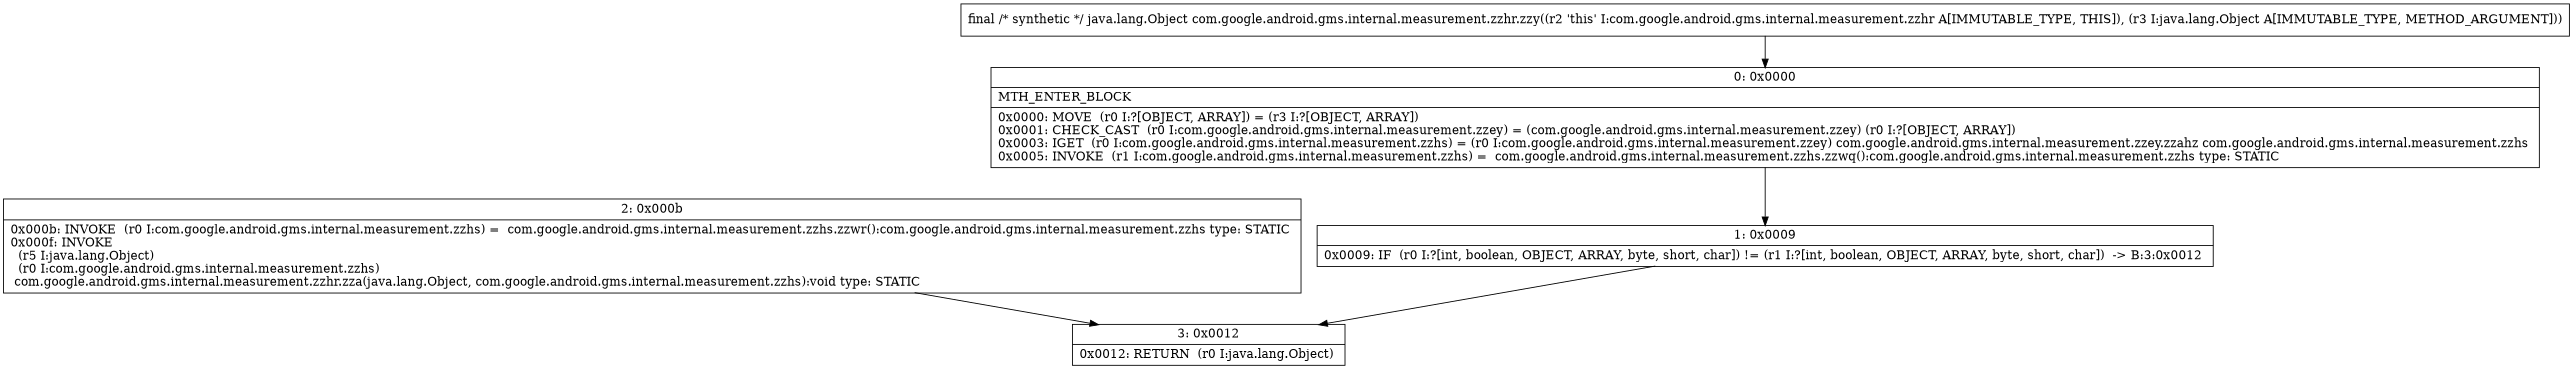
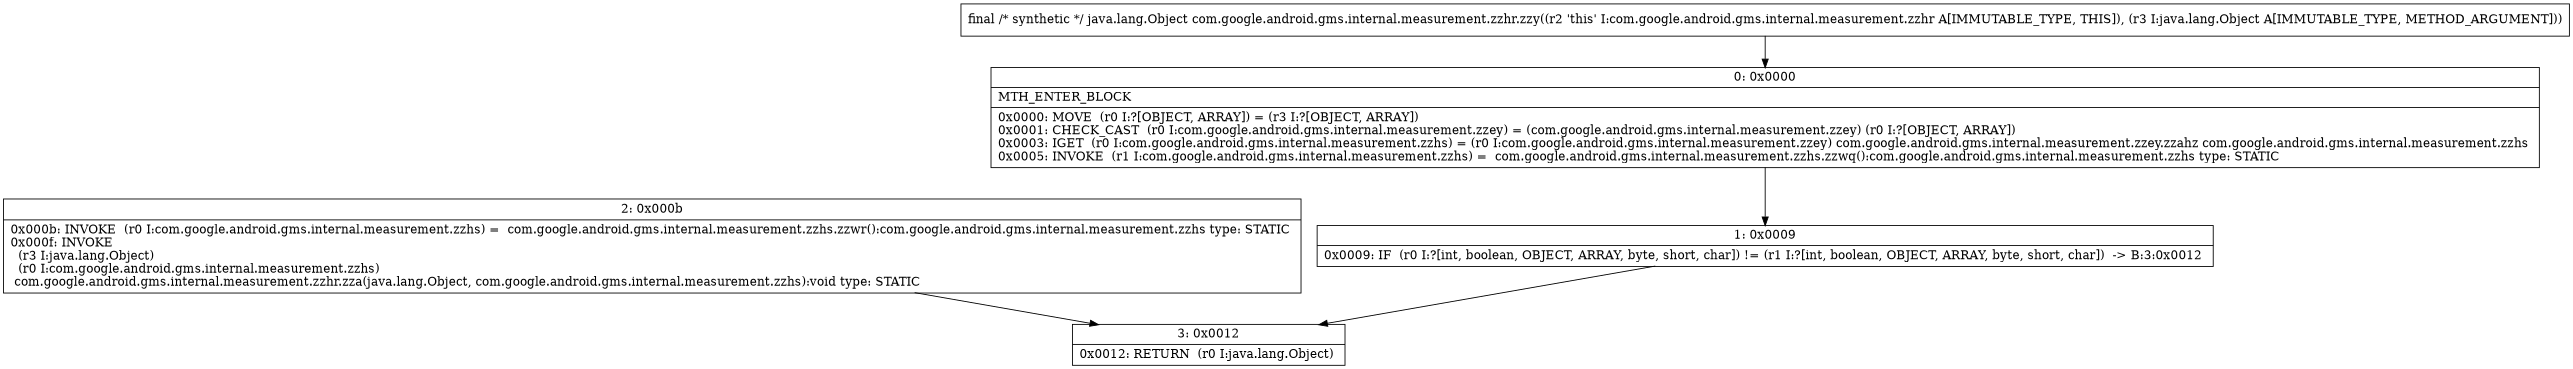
(83, 256) -> (83, 256)
